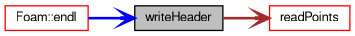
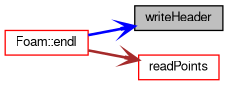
(240, 18) -> (107, 54)
